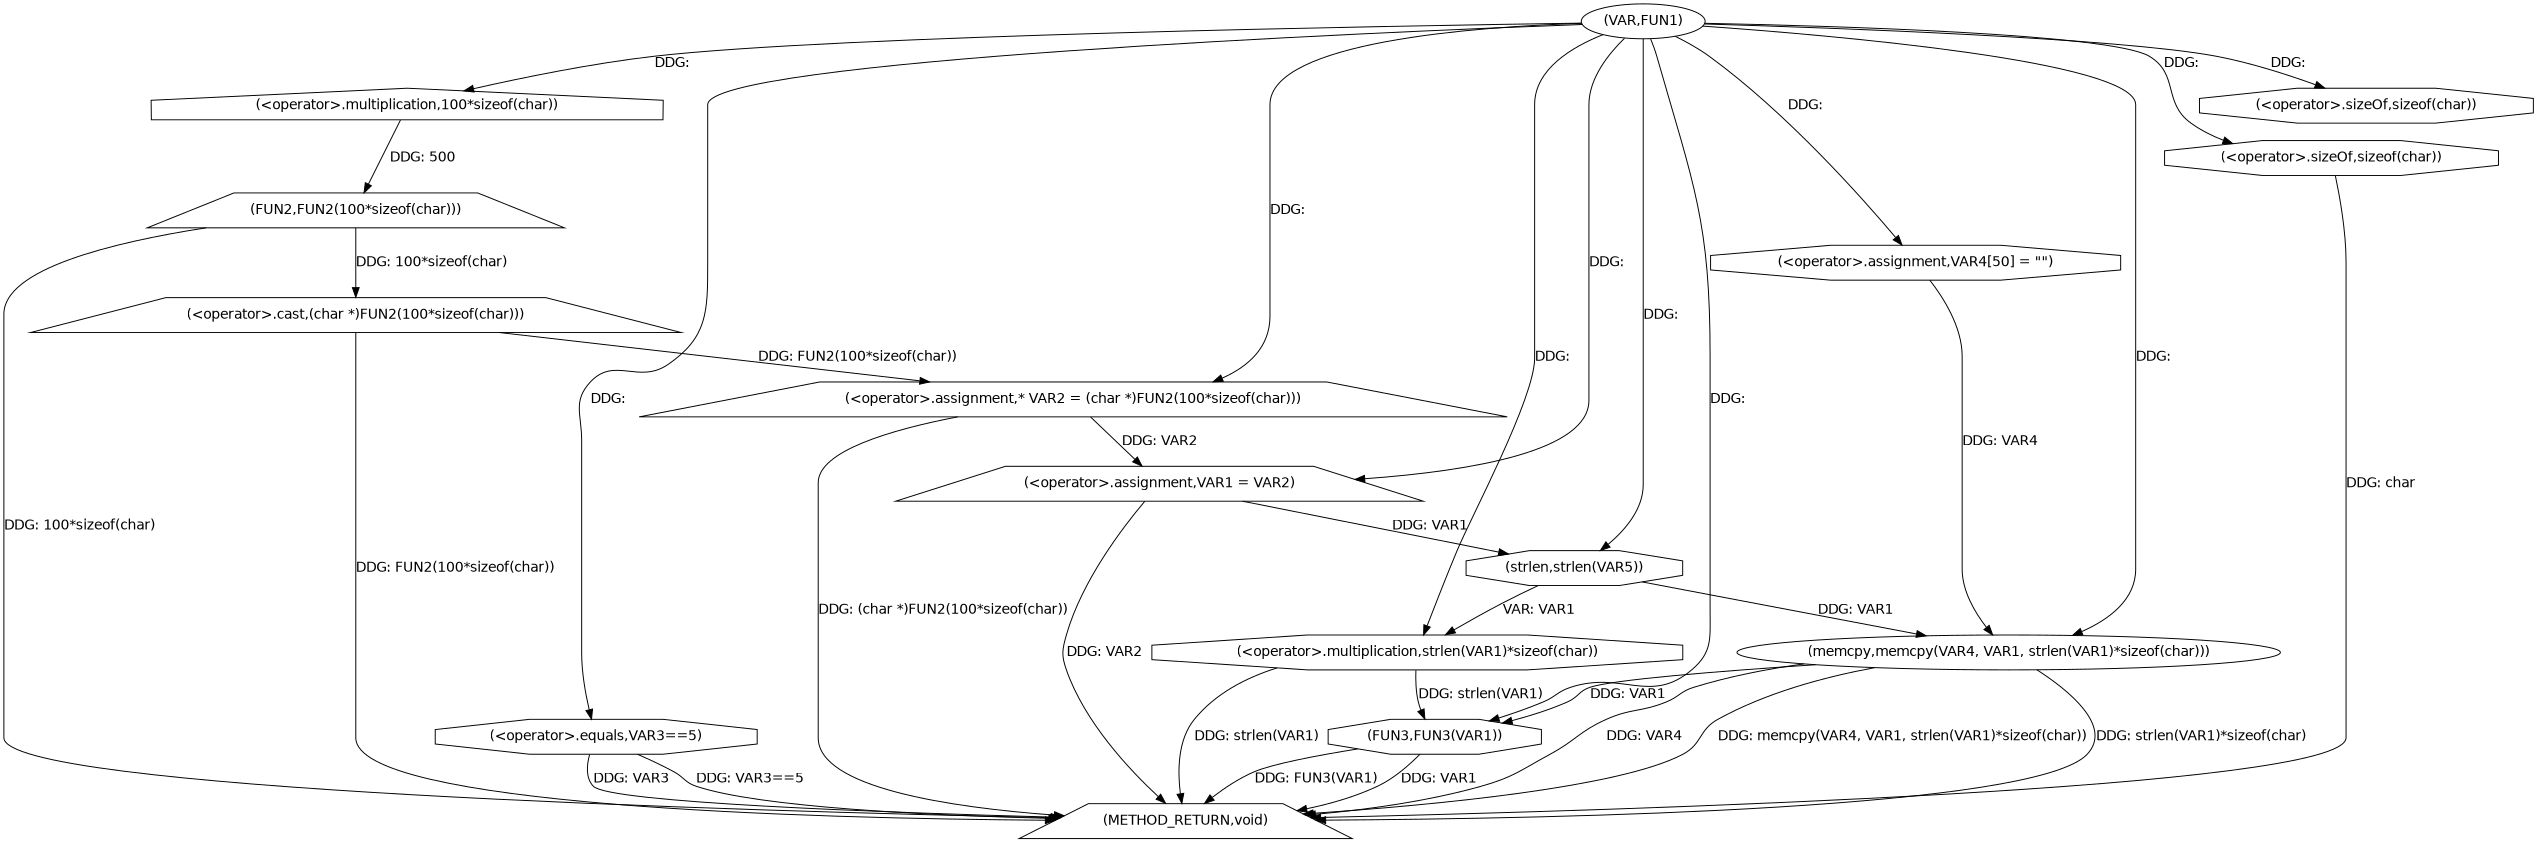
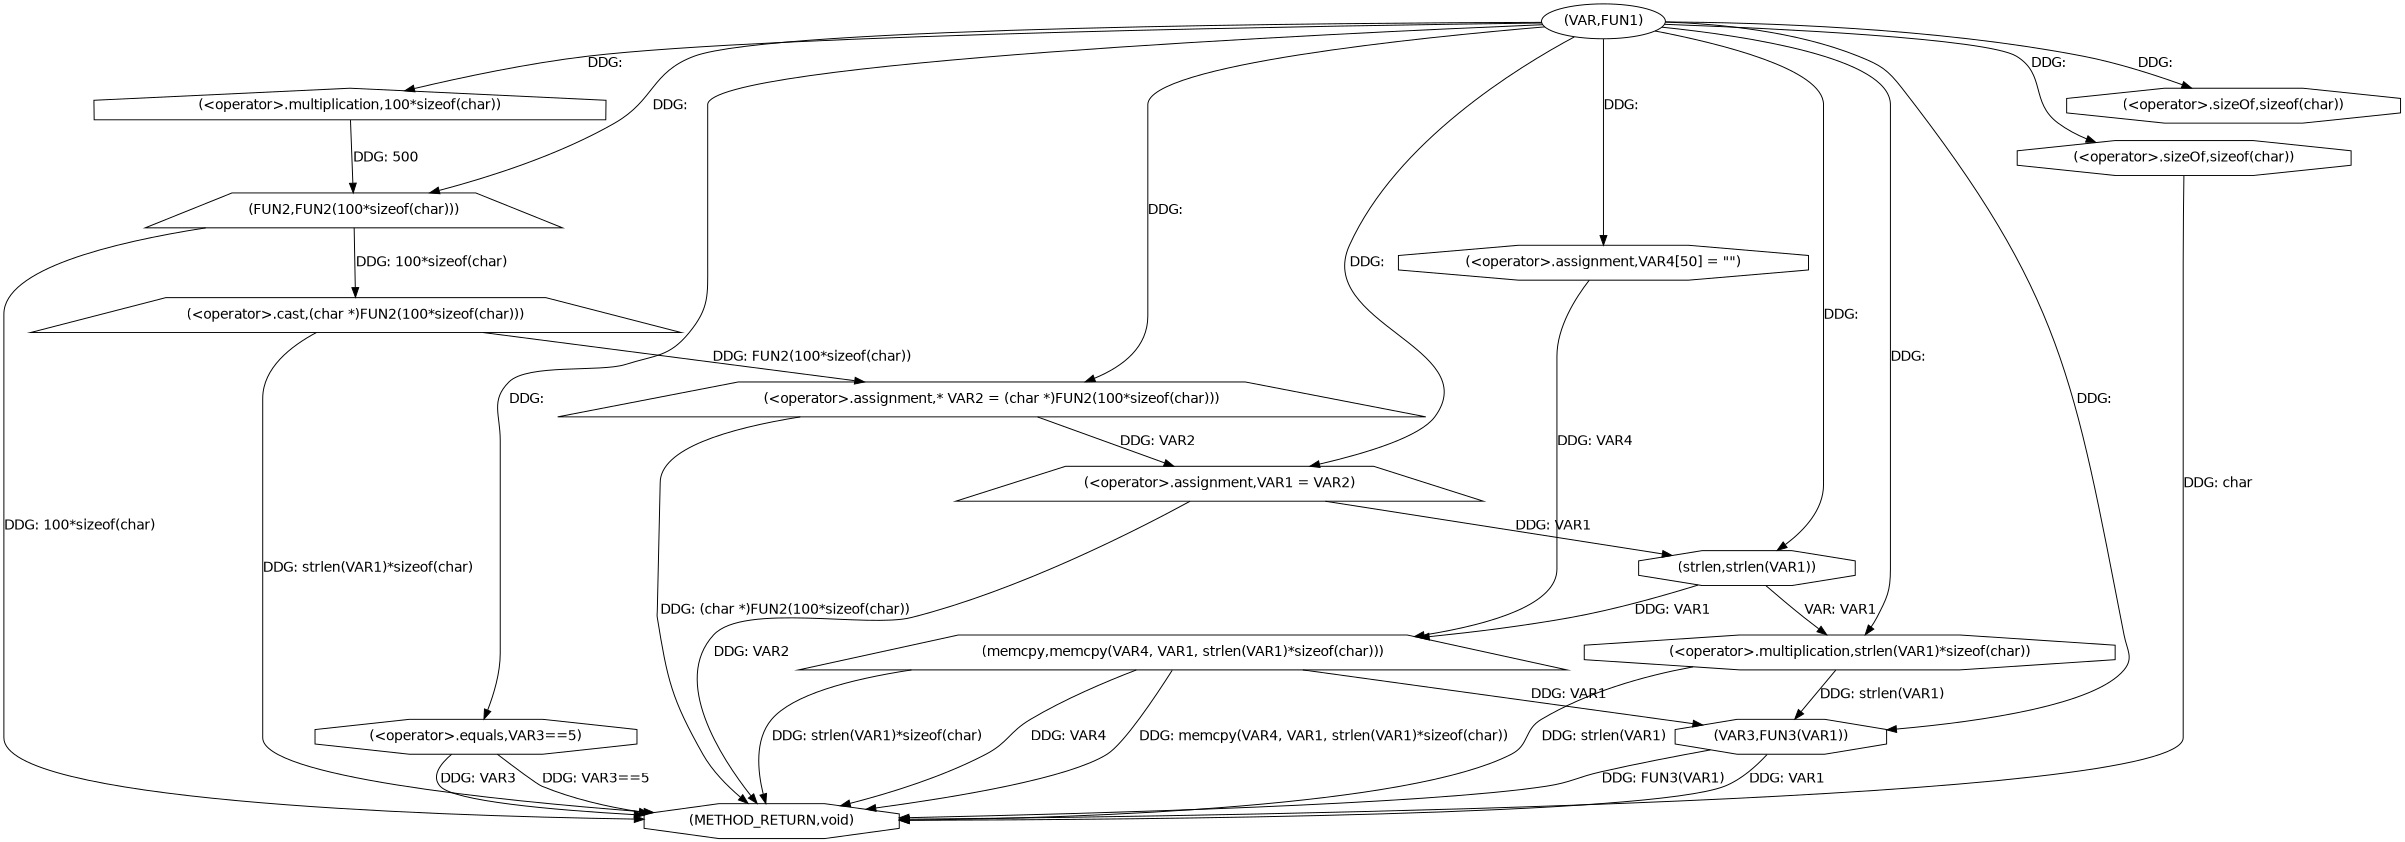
(2136, 157) -> (715, 52)
(455, 568) -> (368, 568)
(1574, 568) -> (1747, 568)
(2009, 652) -> (1183, 652)
(1435, 737) -> (1781, 737)
(1186, 821) -> (772, 821)
